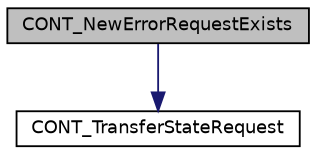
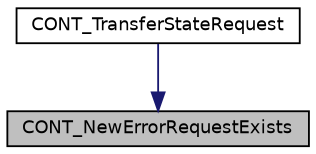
(158, 68) -> (158, 68)
